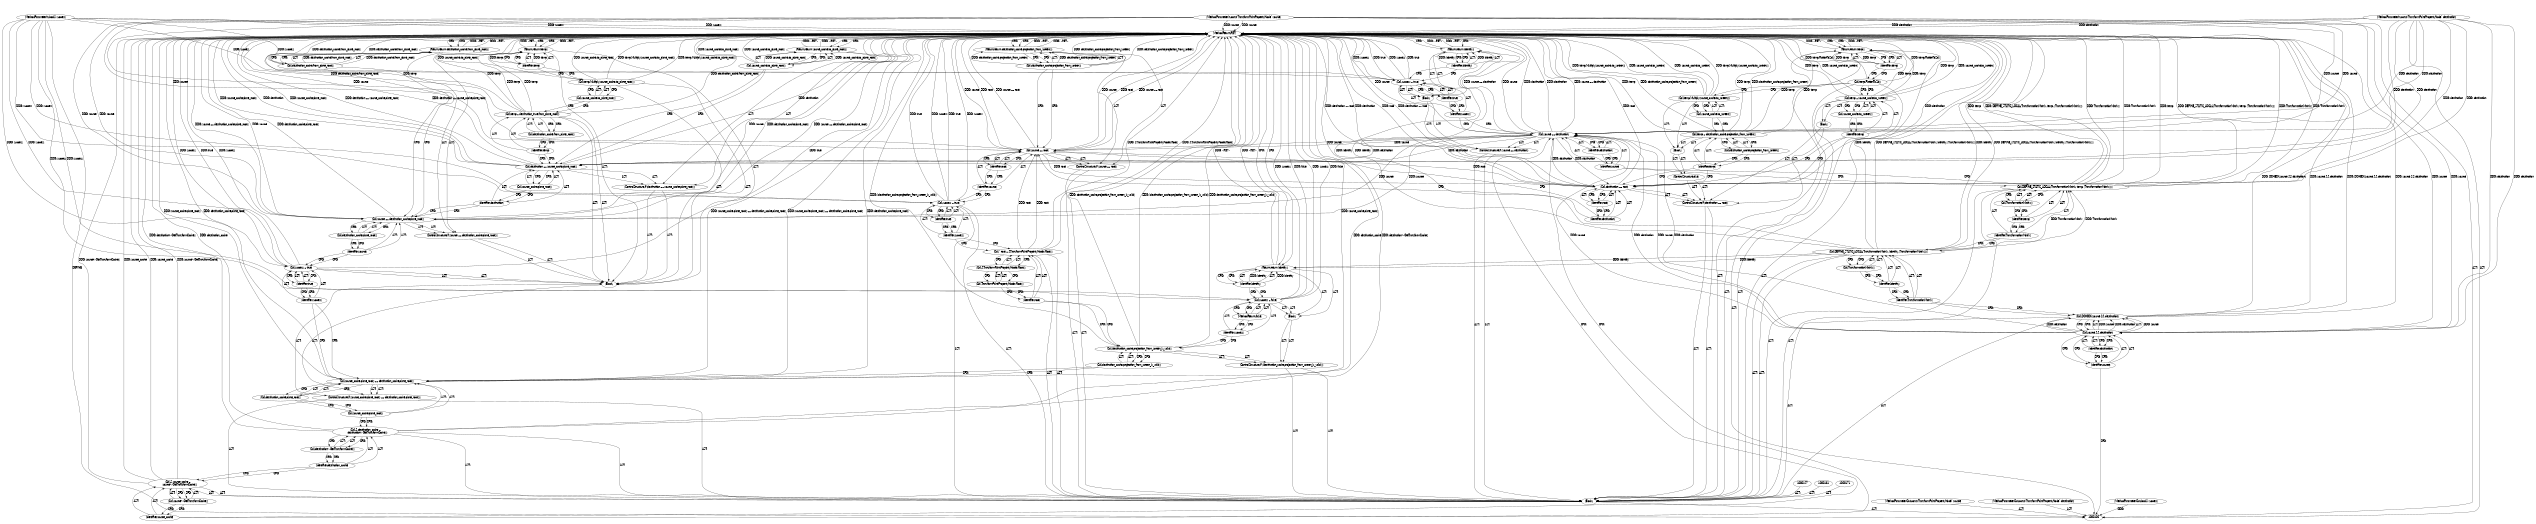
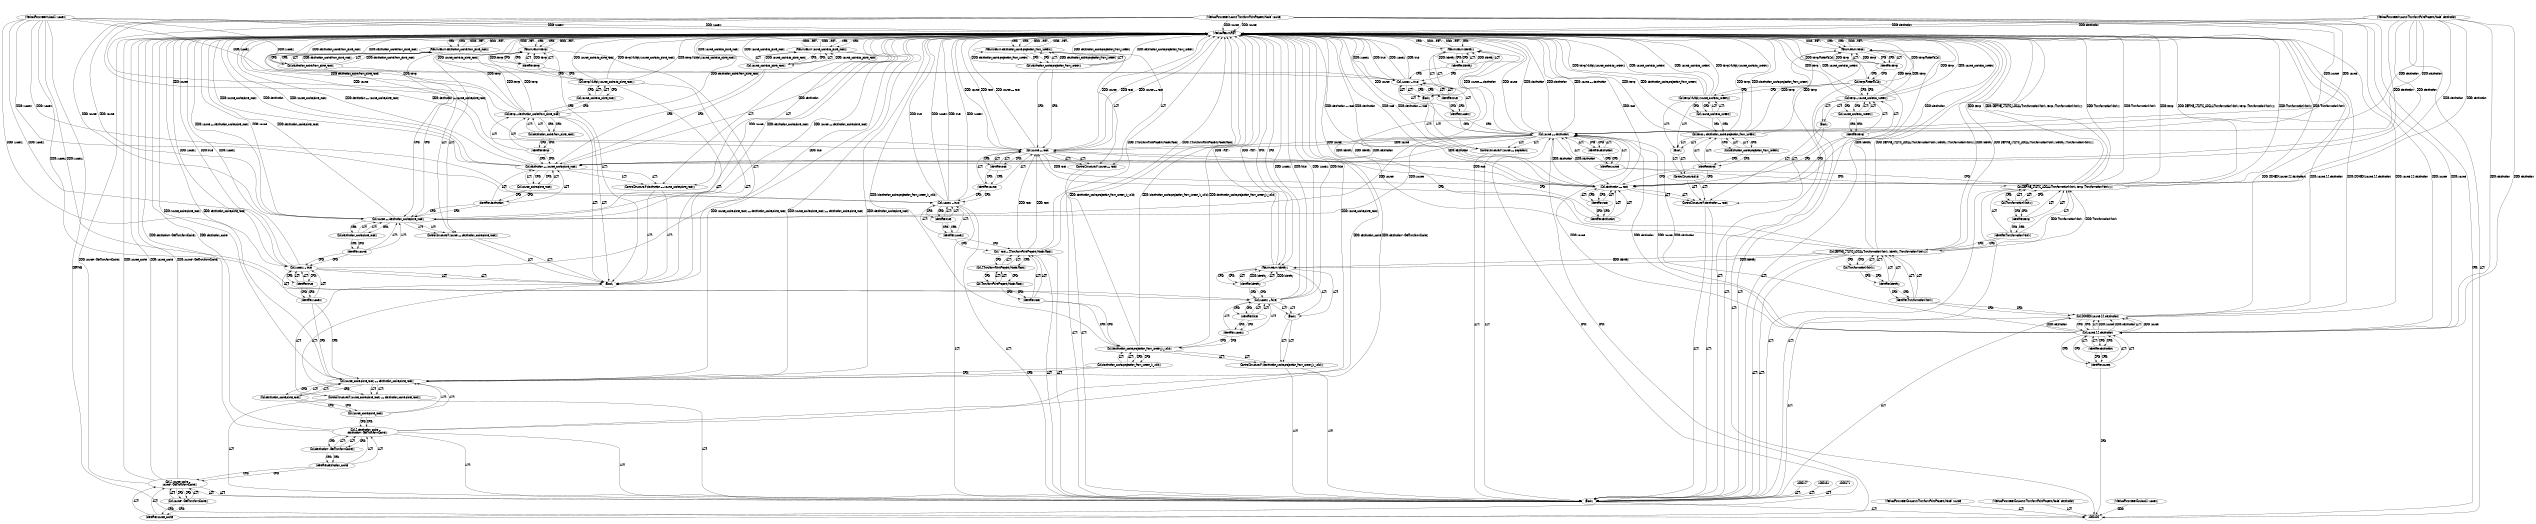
(532, 115) -> (532, 115)
(1504, 151) -> (1504, 151)
(2475, 268) -> (2475, 268)
(1250, 317) -> (1250, 317)
